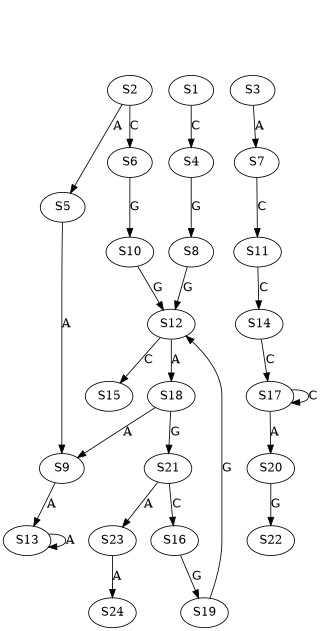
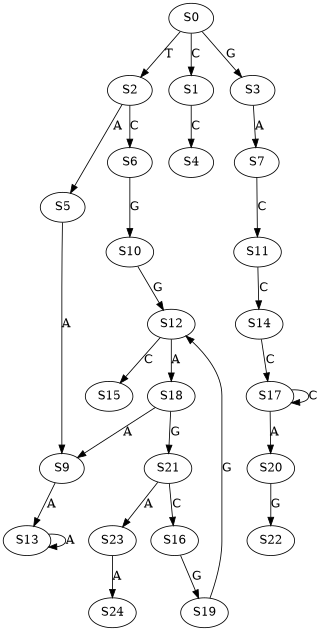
none -> (191, 18)
(191, 252) -> none
